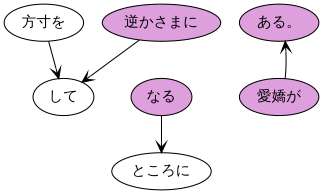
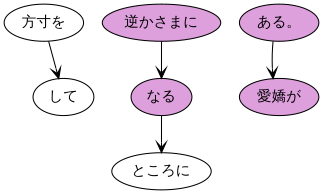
(115, 58) -> (161, 55)
(286, 65) -> (272, 55)
